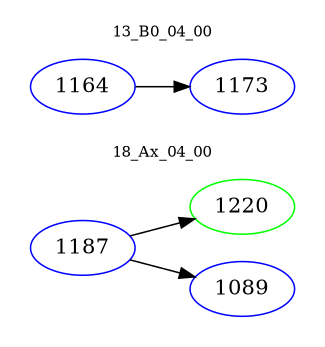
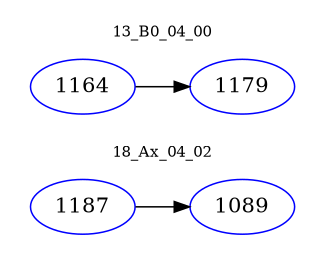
(242, 87) -> (242, 87)
(163, 153) -> (163, 153)
(242, 207) -> none
